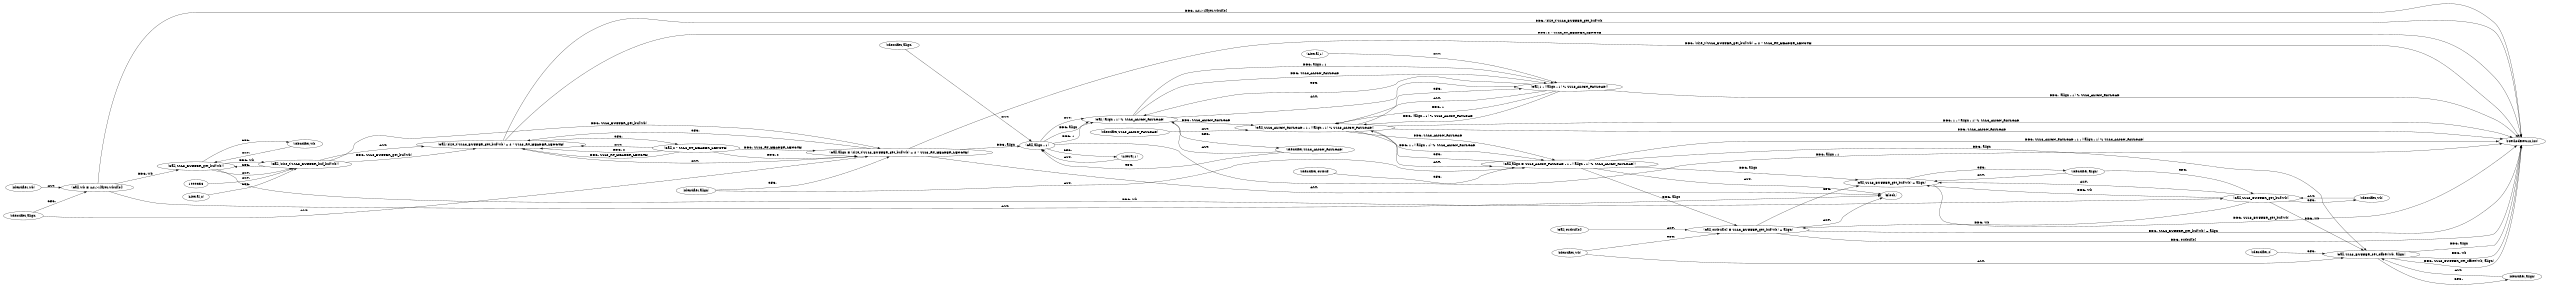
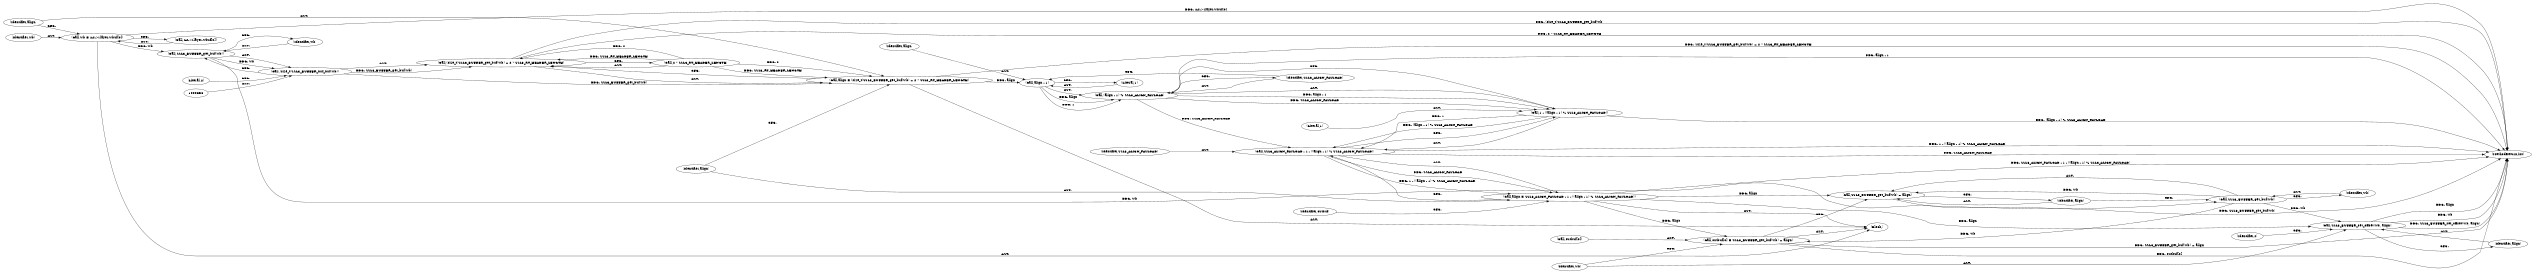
none -> (196, 40)
(1773, 159) -> (1841, 57)
